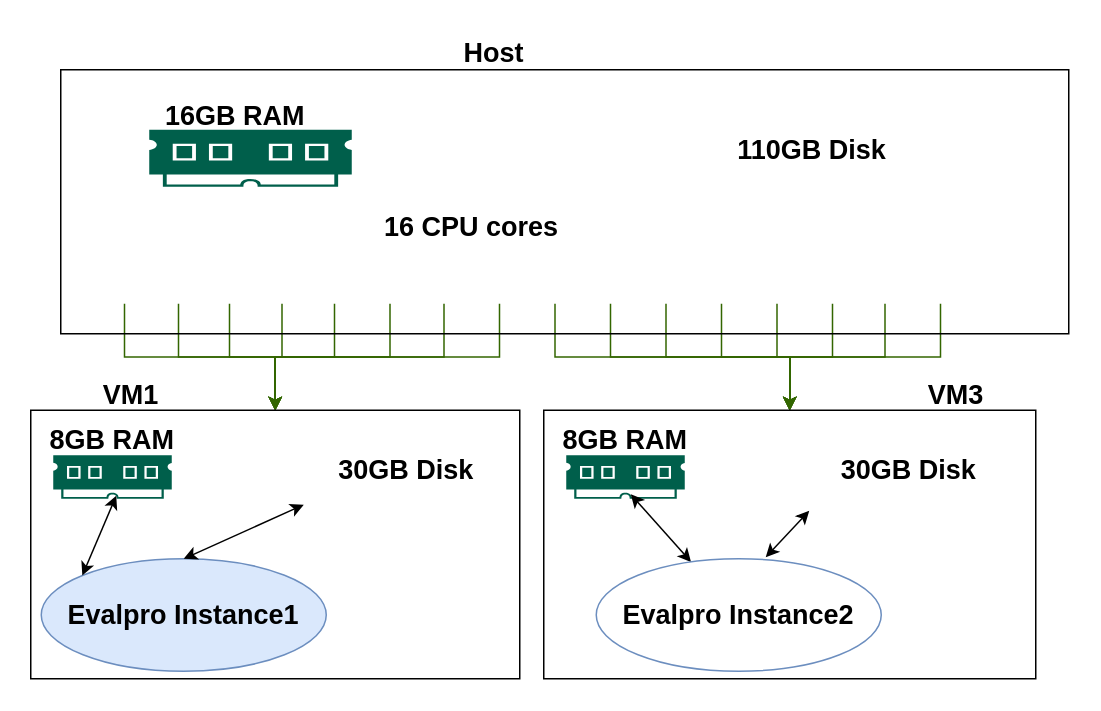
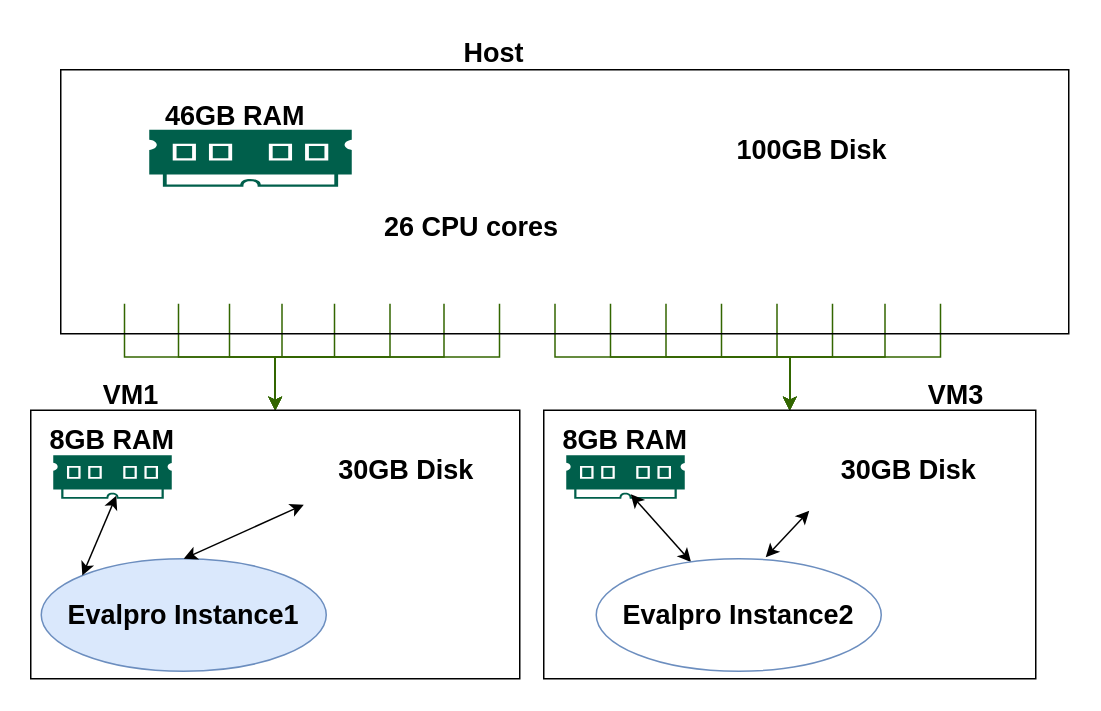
(236, 116) -> (236, 116)
(812, 151) -> (812, 151)
(472, 227) -> (472, 227)
